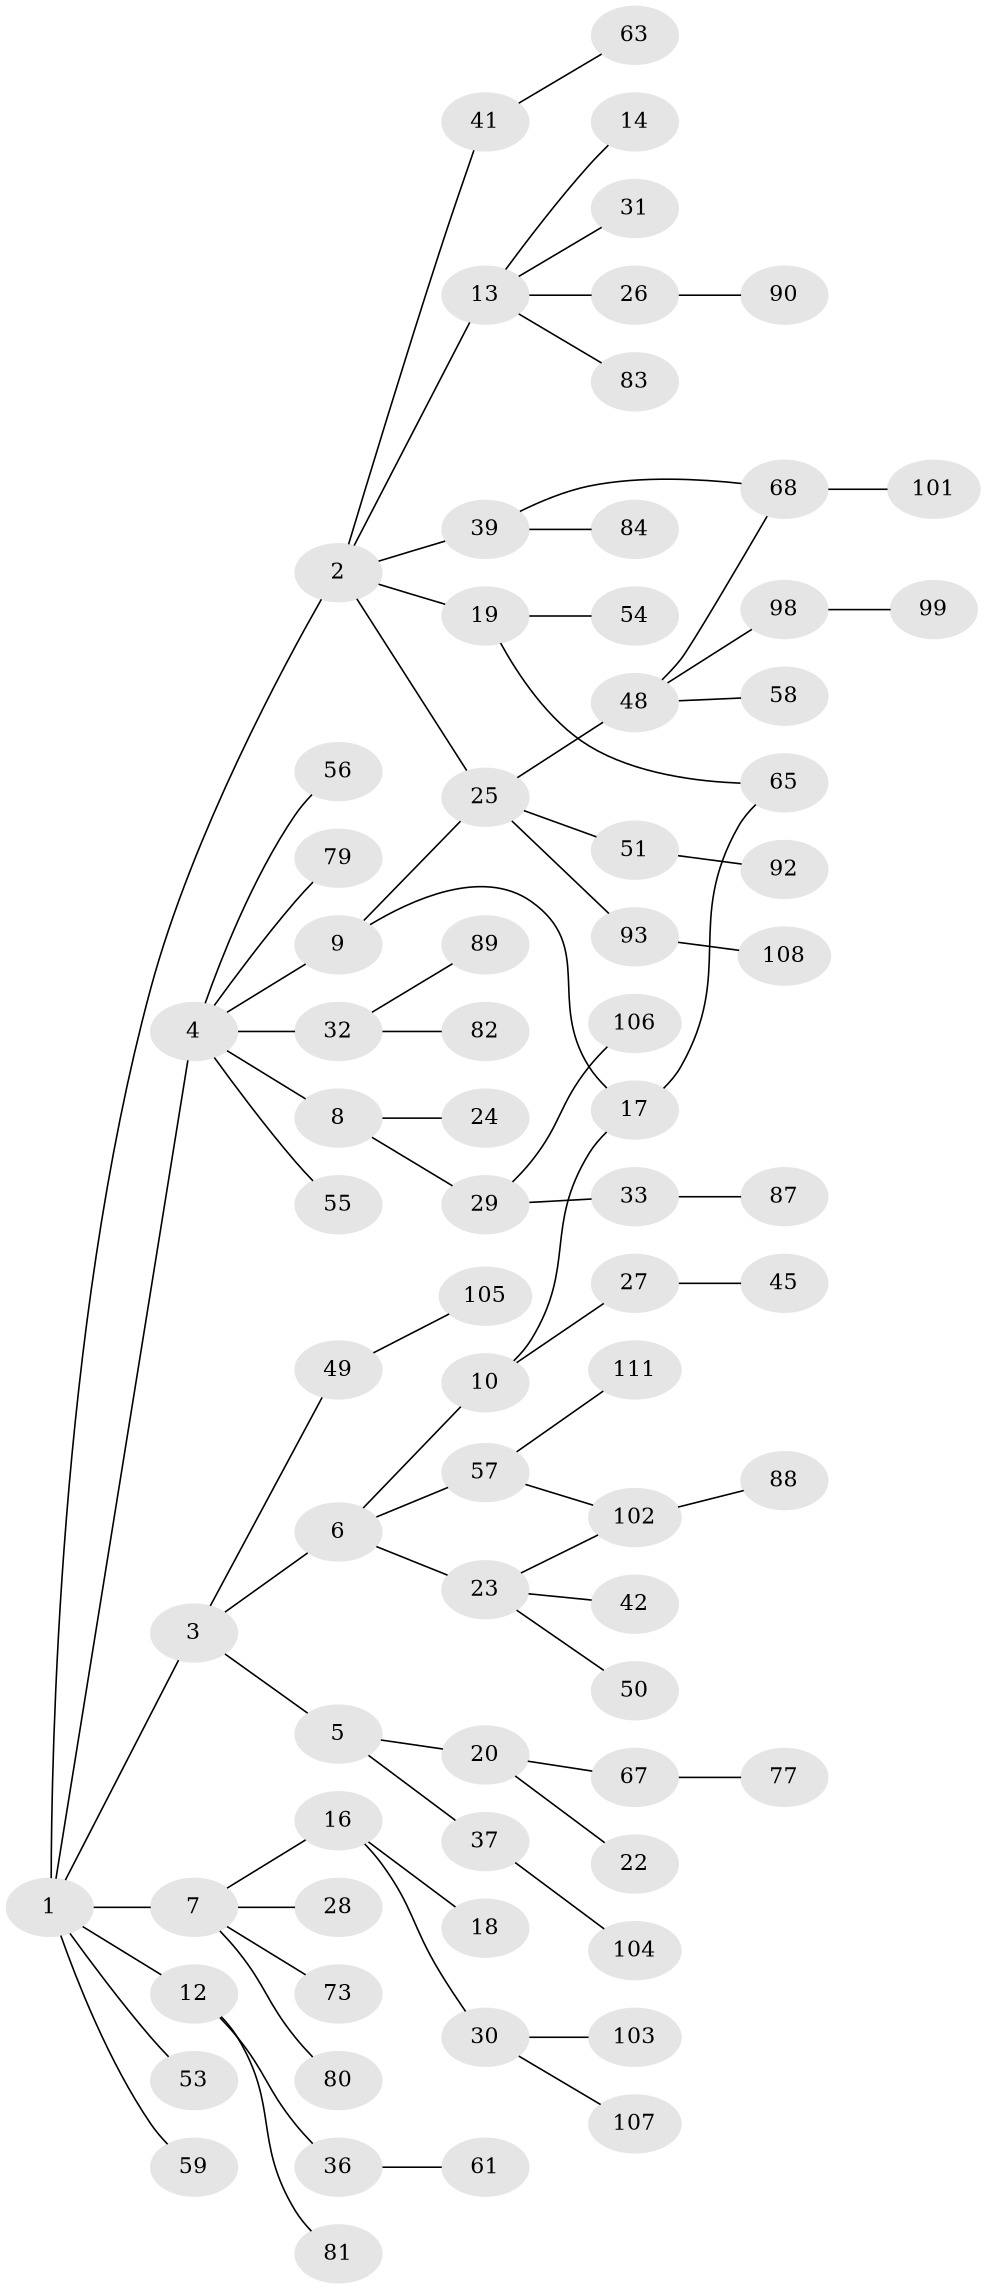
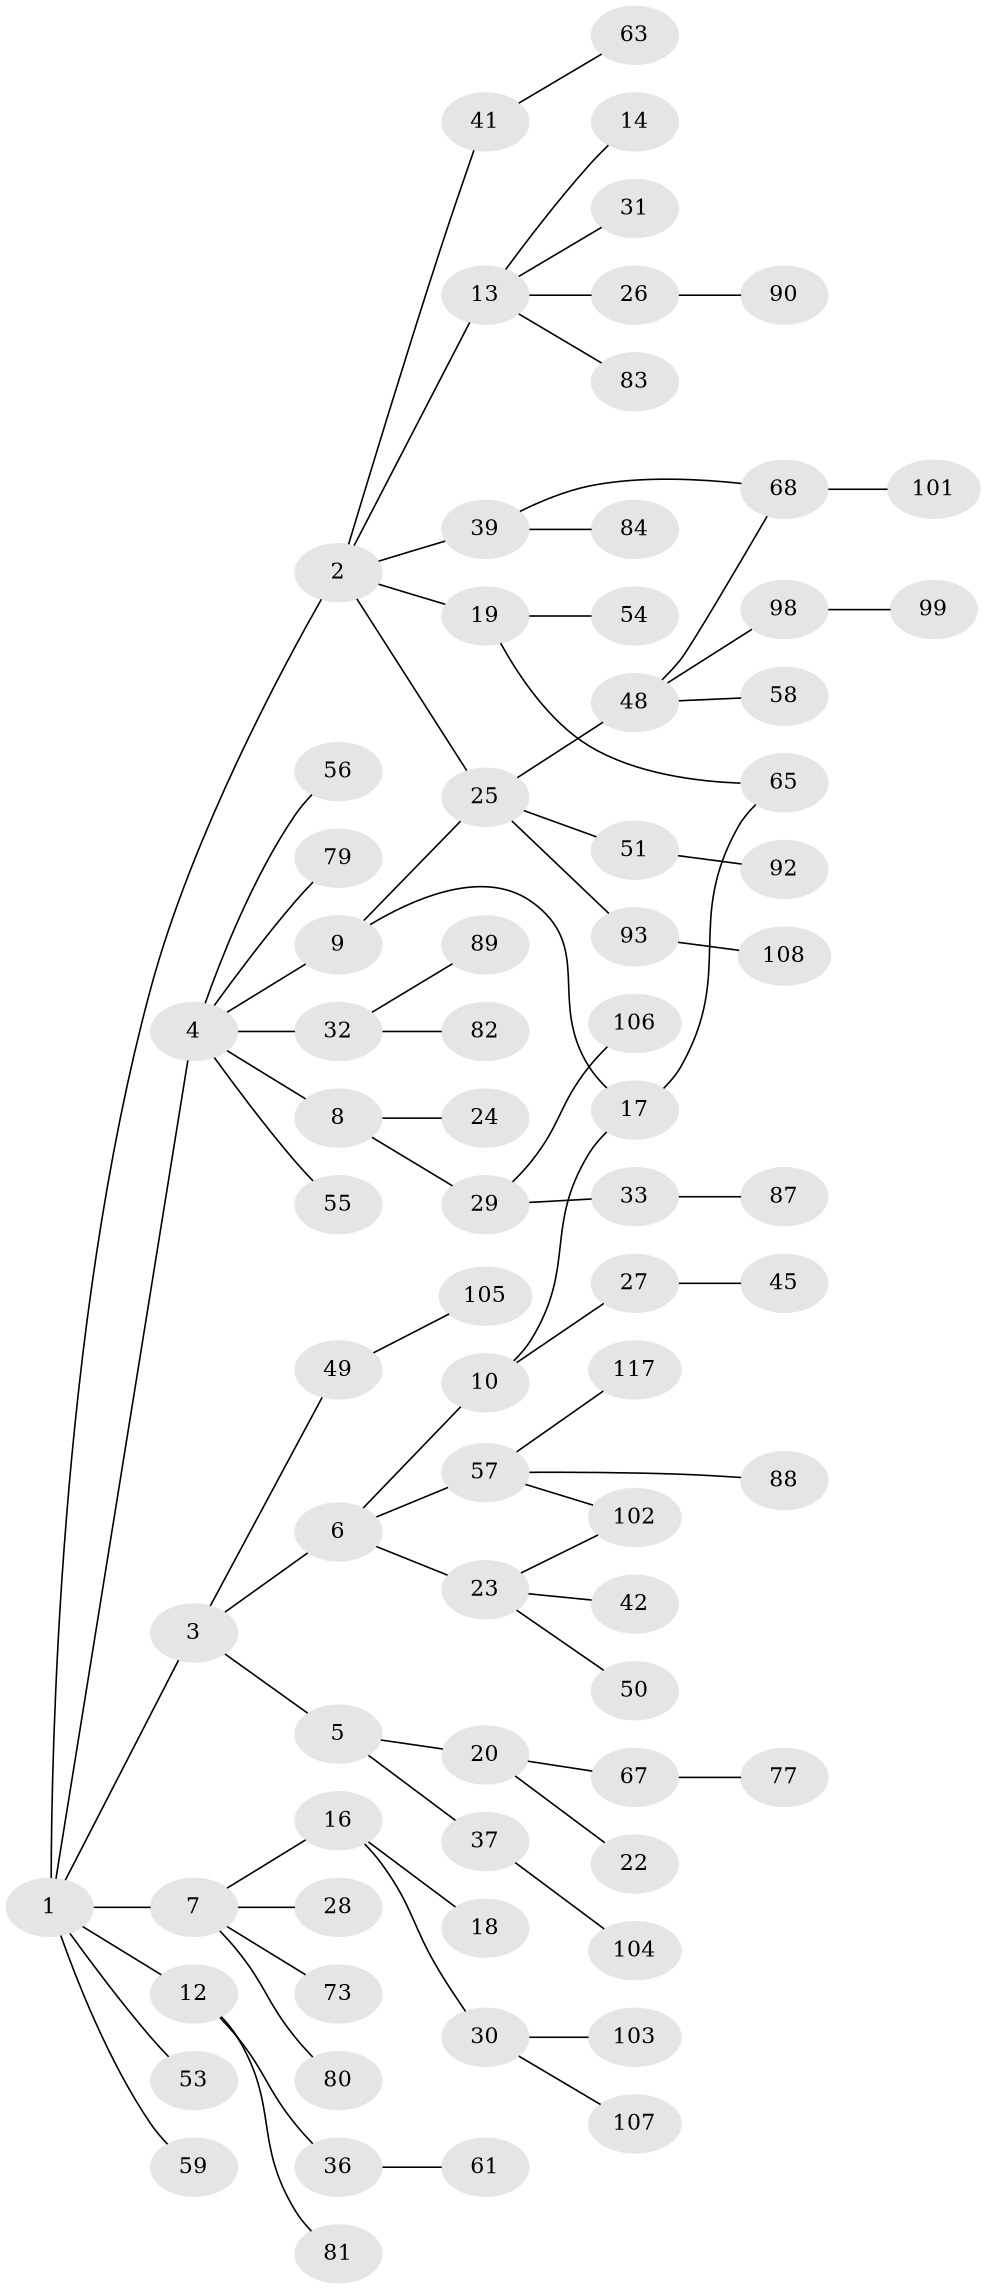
(635, 1370) -> (635, 1370)
(711, 1499) -> (635, 1473)
